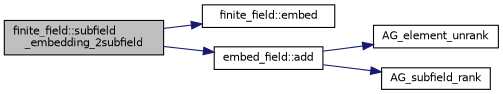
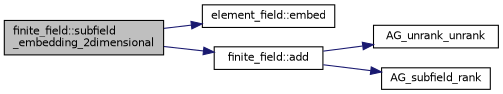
(269, 16) -> (269, 16)
(436, 37) -> (436, 37)
(84, 38) -> (84, 38)
(269, 58) -> (269, 58)
